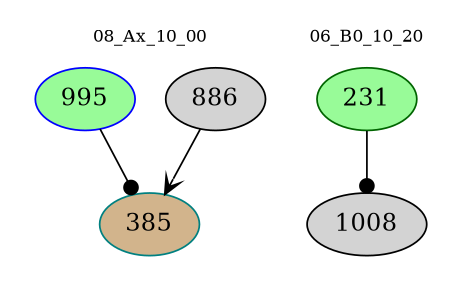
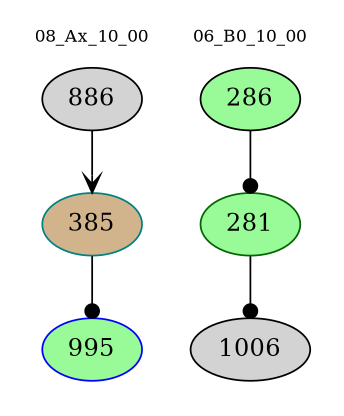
(367, 37) -> (250, 37)
none -> (250, 99)
(367, 99) -> (250, 224)
(114, 155) -> (92, 280)
(367, 224) -> (250, 350)
